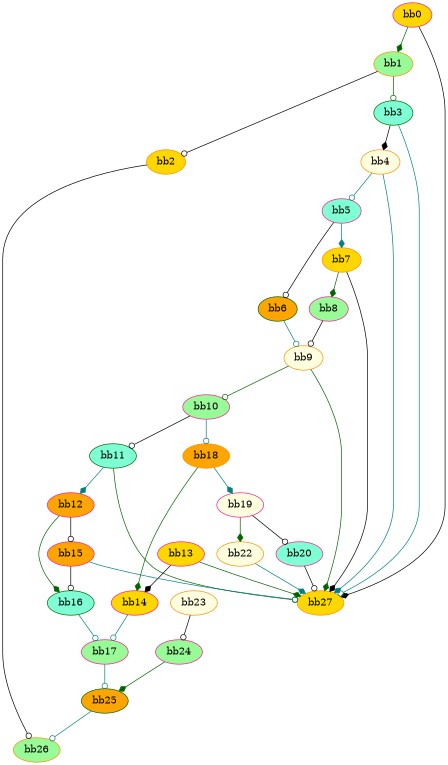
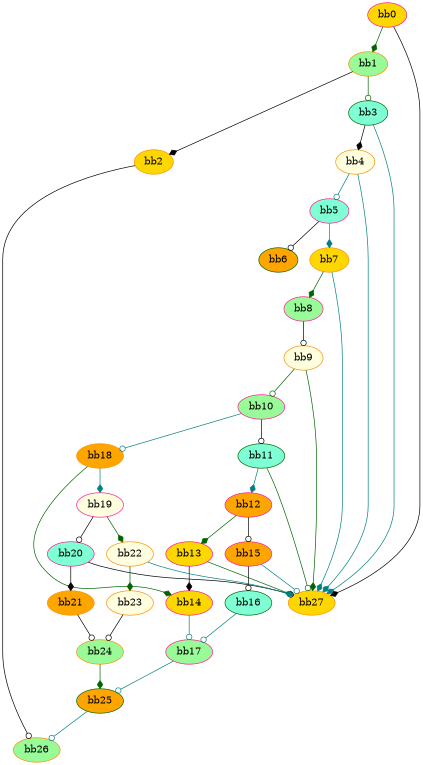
(282, 112) -> (265, 111)
(289, 331) -> none
(419, 374) -> (394, 367)
(368, 431) -> (342, 429)
(39, 550) -> (222, 527)
none -> (130, 577)
none -> (71, 603)
(179, 652) -> (100, 652)
